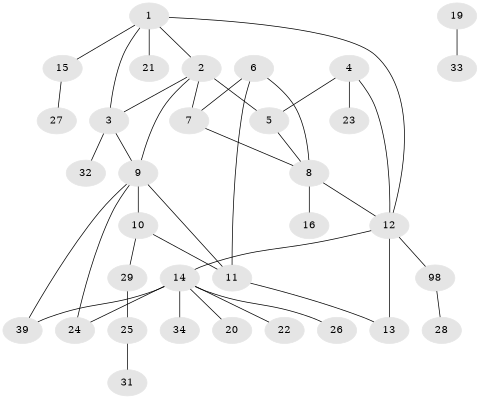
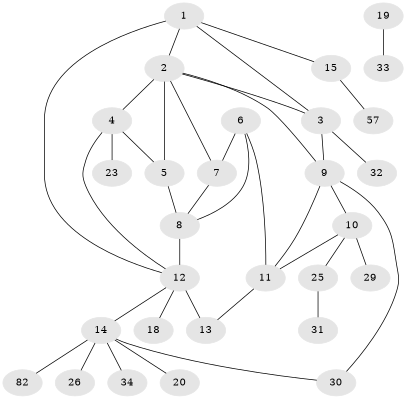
(149, 68) -> none
none -> (138, 95)
(57, 121) -> (373, 121)
(309, 226) -> none
(435, 278) -> (154, 330)
(127, 309) -> (335, 252)
(23, 330) -> (336, 383)
(75, 330) -> none
(285, 330) -> (23, 383)
(442, 330) -> none
